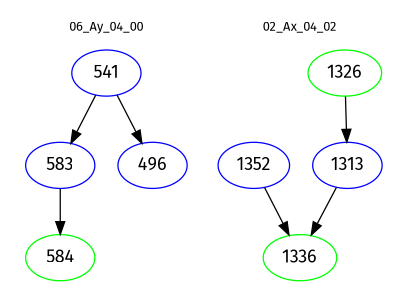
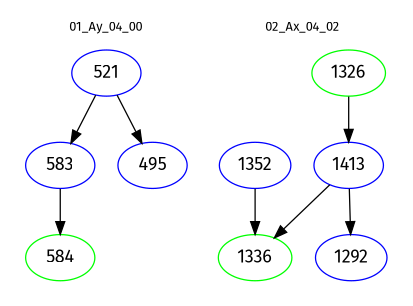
(106, 28) -> (106, 28)
(106, 73) -> (106, 73)
(153, 165) -> (153, 165)
(347, 165) -> (349, 165)
none -> (351, 258)
